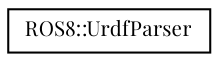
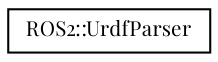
(109, 31) -> (109, 31)
